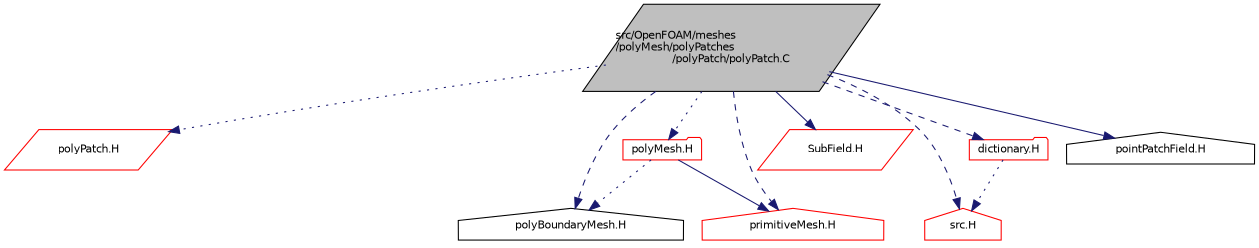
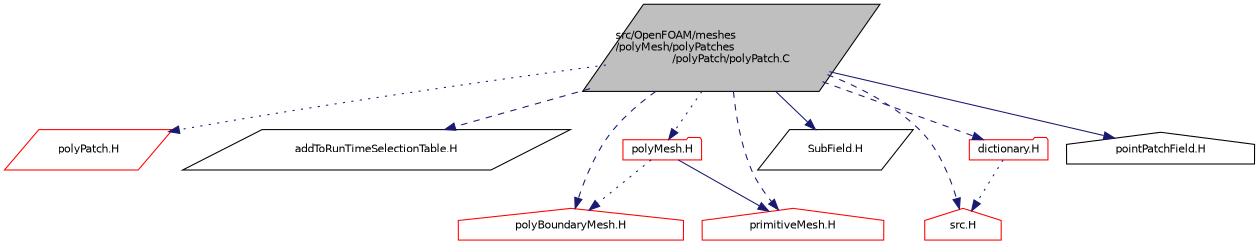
none -> (376, 150)
(835, 150) -> (835, 150)
(571, 226) -> (571, 226)
